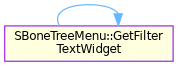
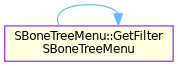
(89, 44) -> (89, 44)
